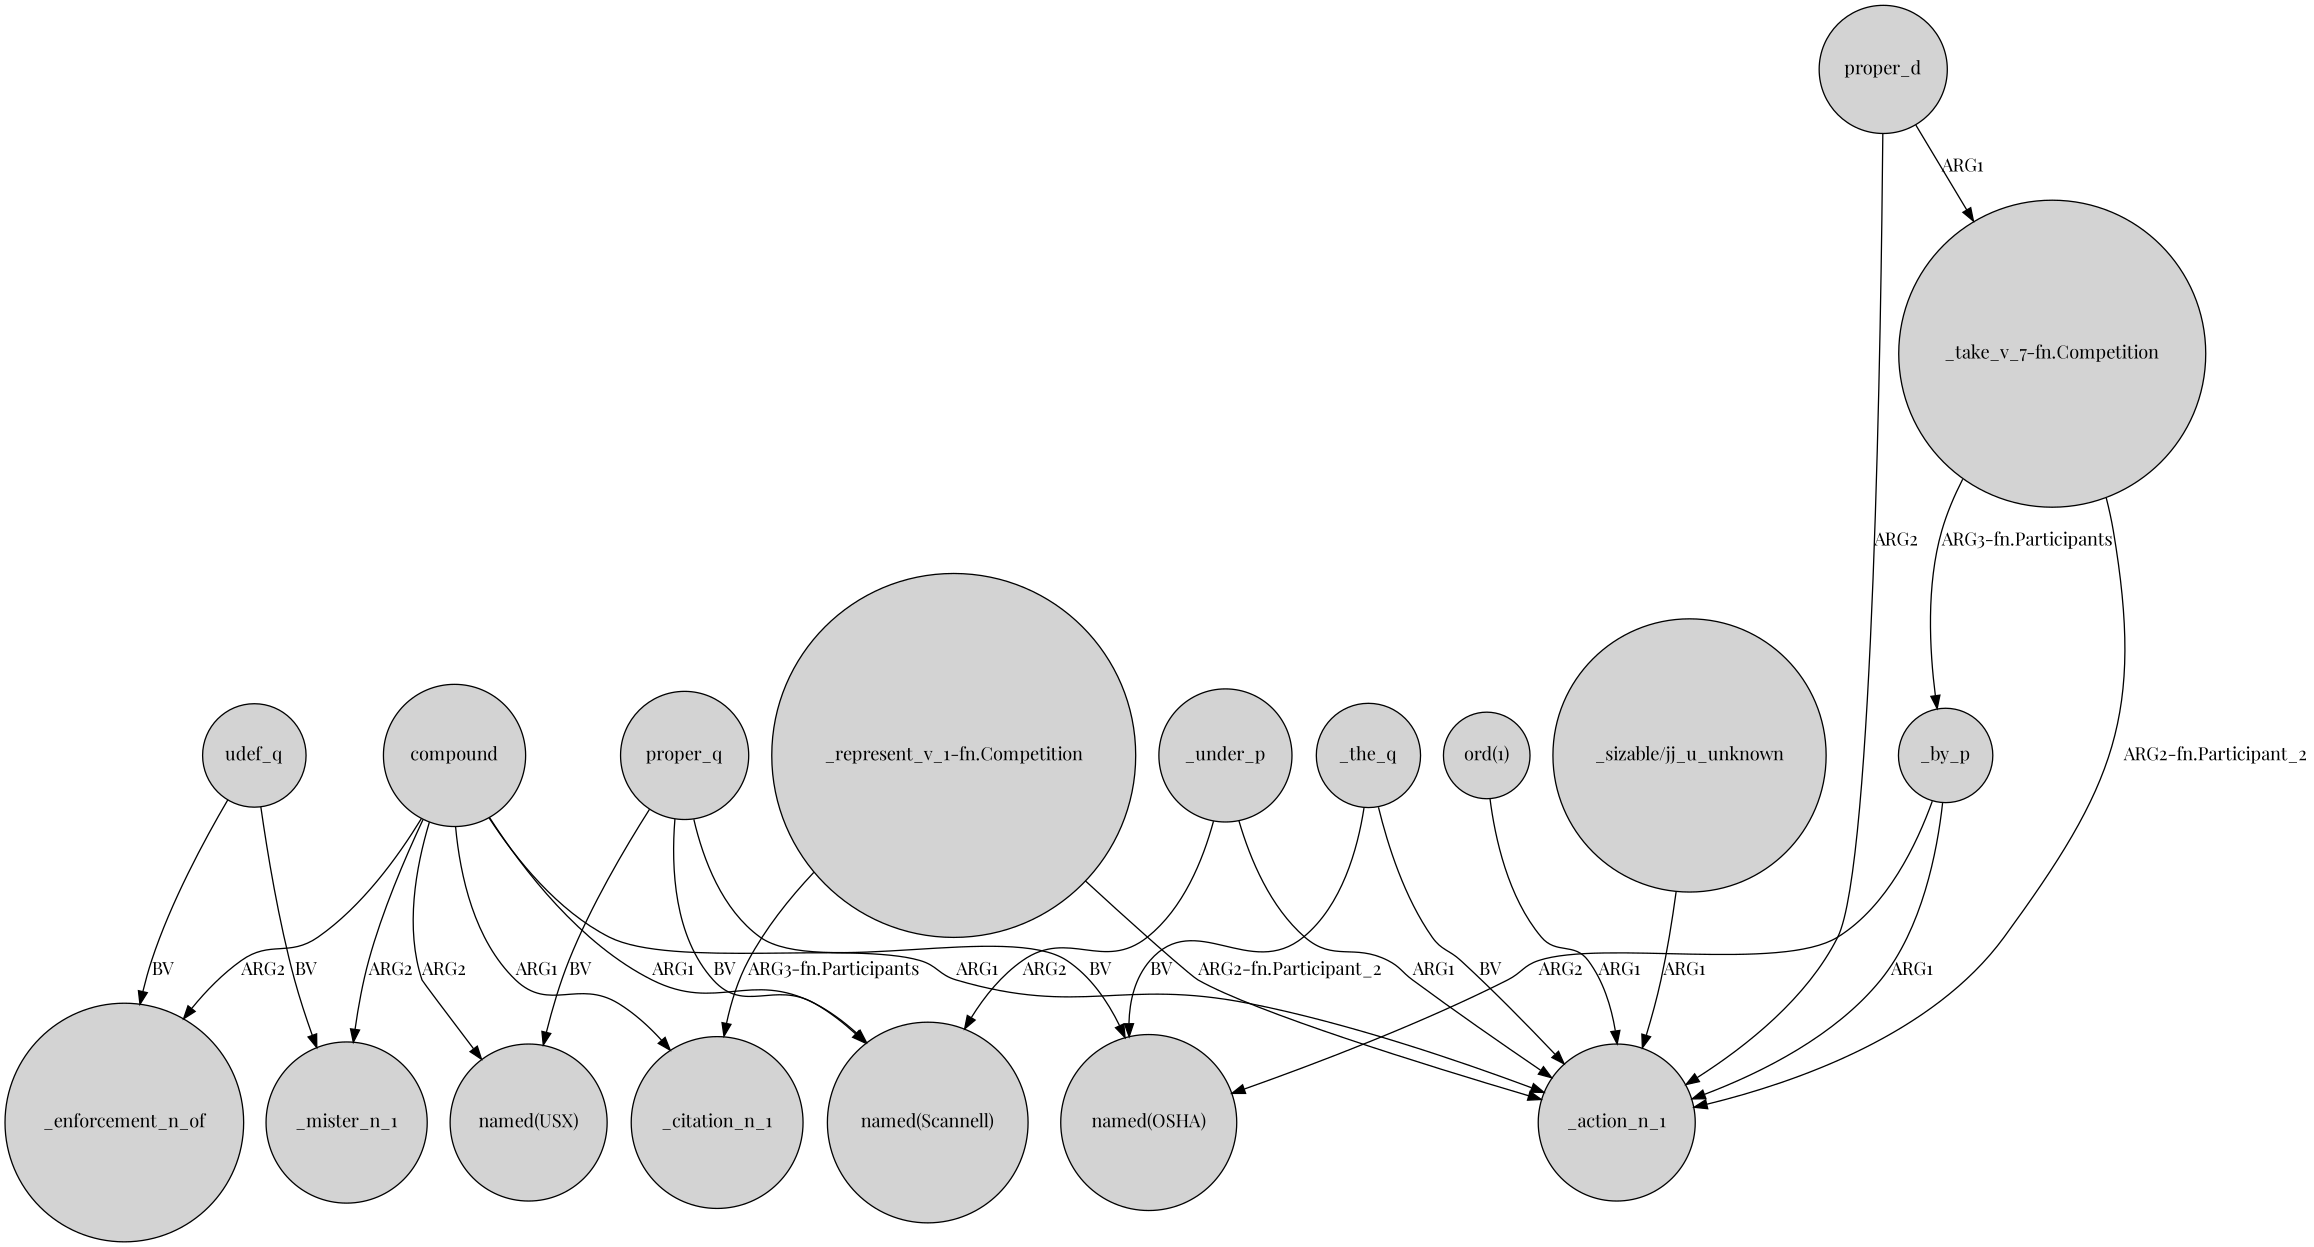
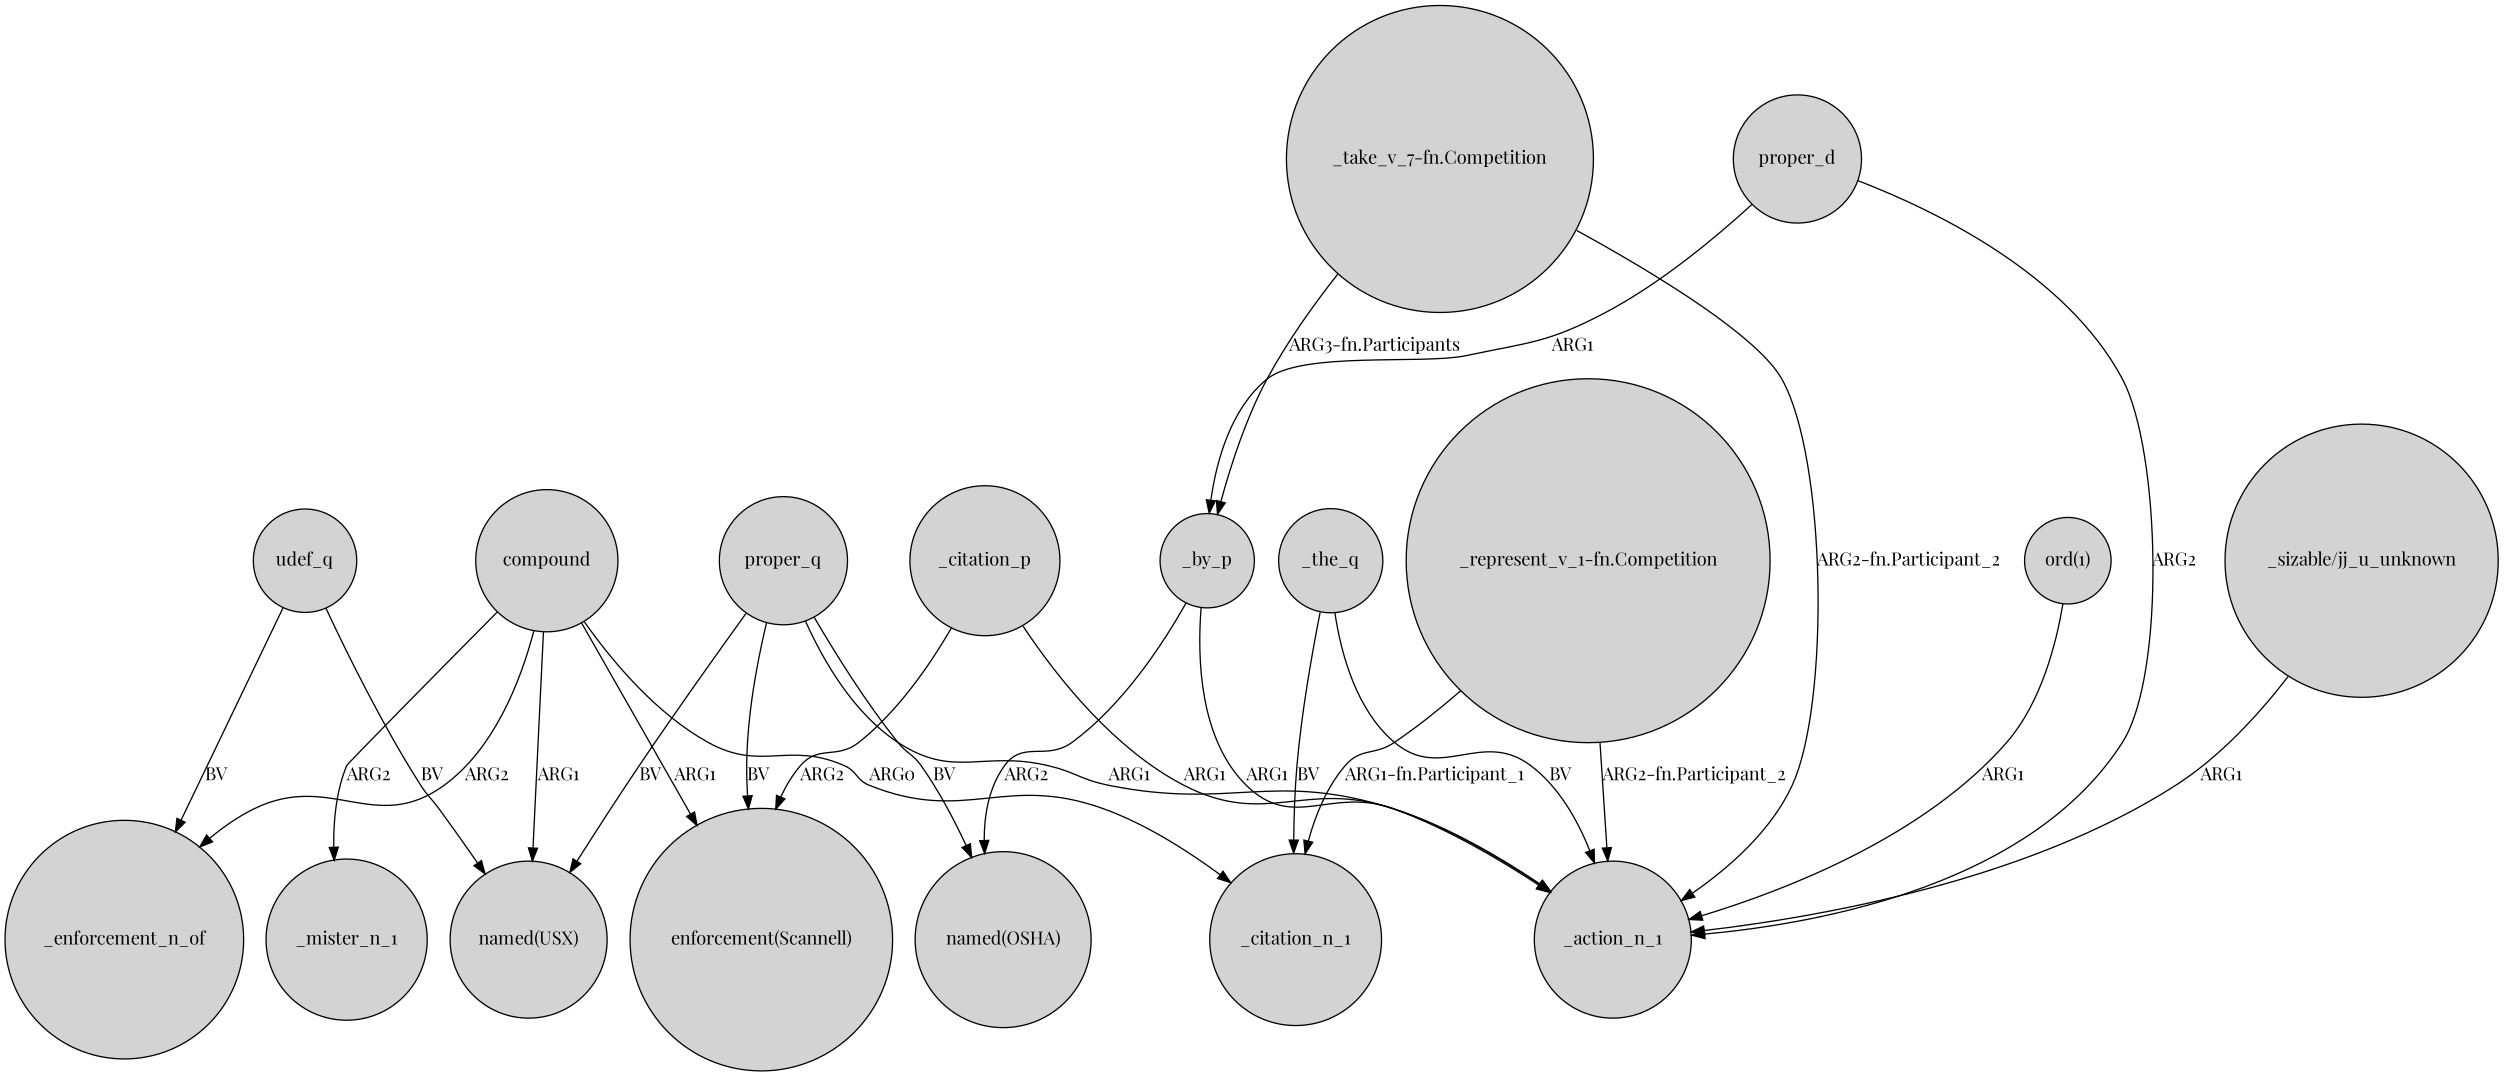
(1941, 168) -> (1461, 356)
(1225, 755) -> (985, 561)
(281, 922) -> (394, 740)
(1264, 952) -> (1301, 725)
(444, 970) -> (559, 776)
(537, 970) -> (893, 776)
(834, 970) -> (1435, 776)
(960, 981) -> (1148, 791)
(928, 1123) -> (761, 940)
